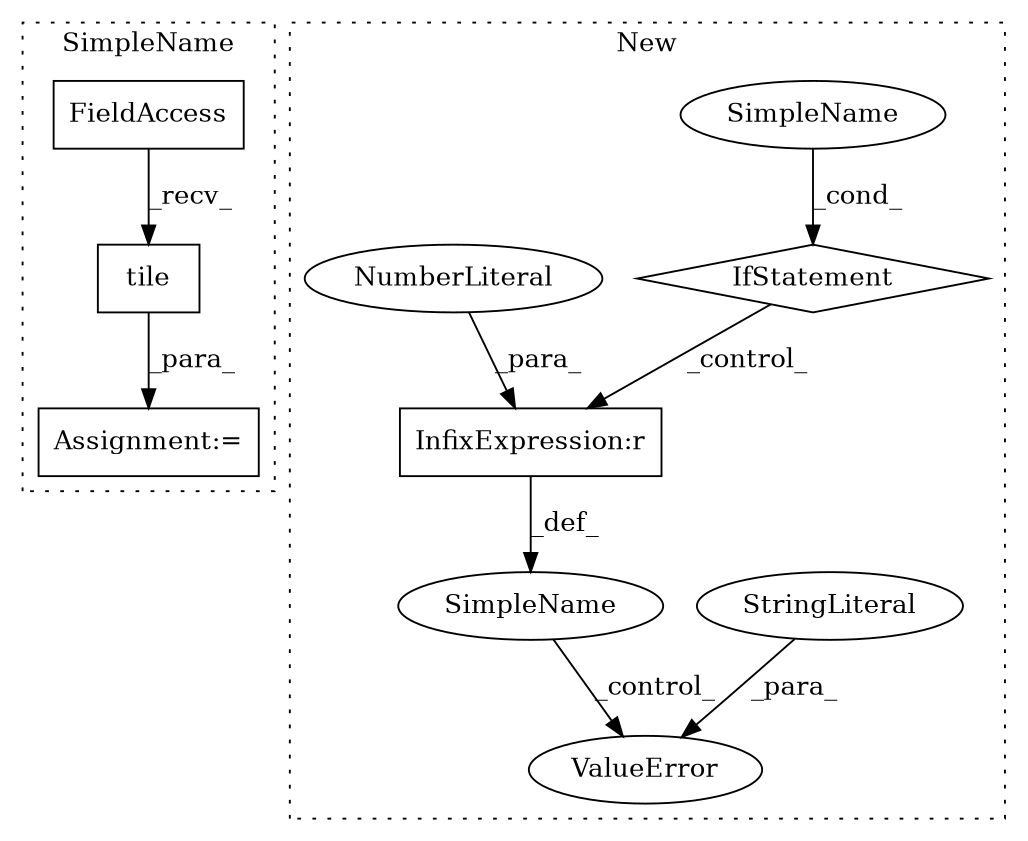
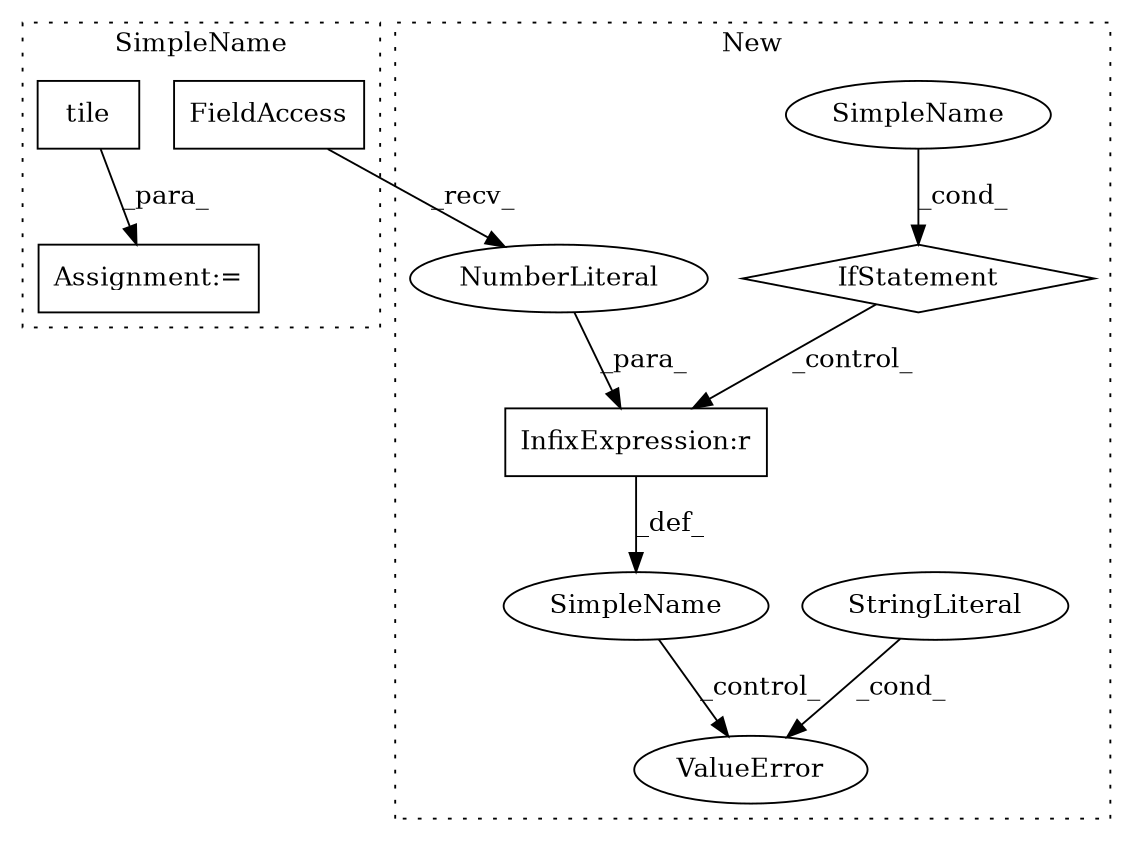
(149, 187) -> (408, 193)
(794, 688) -> (901, 688)
